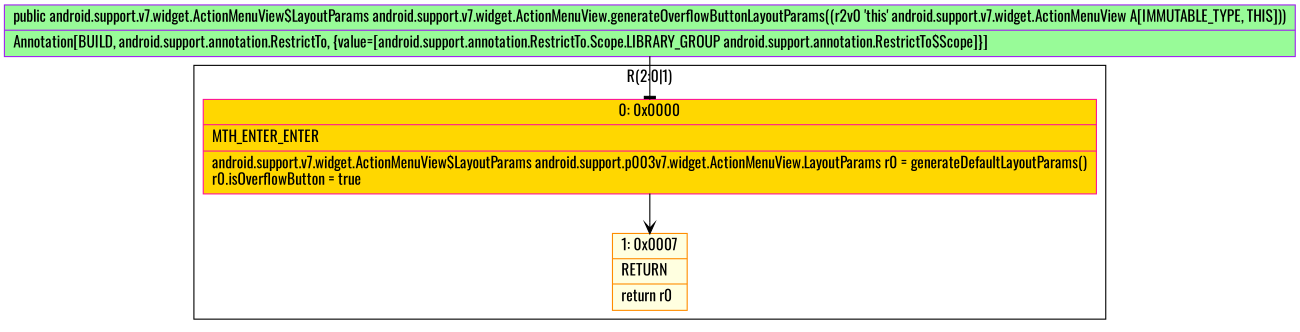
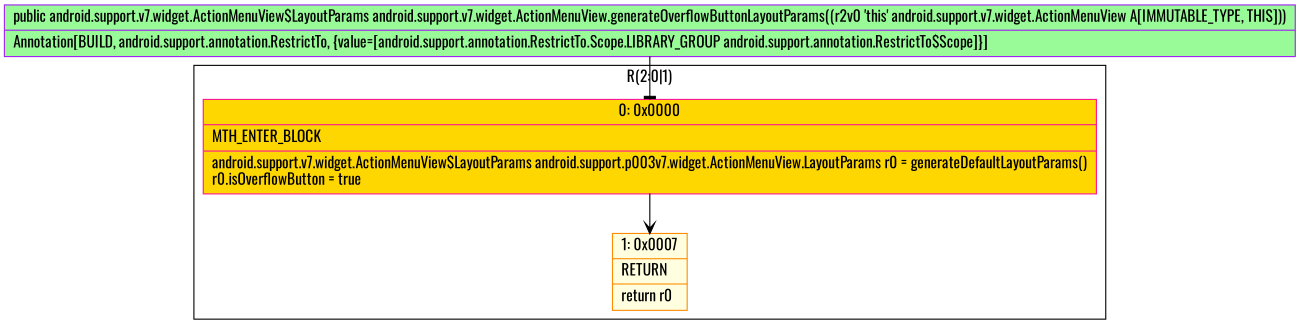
(266, 137) -> (267, 137)
